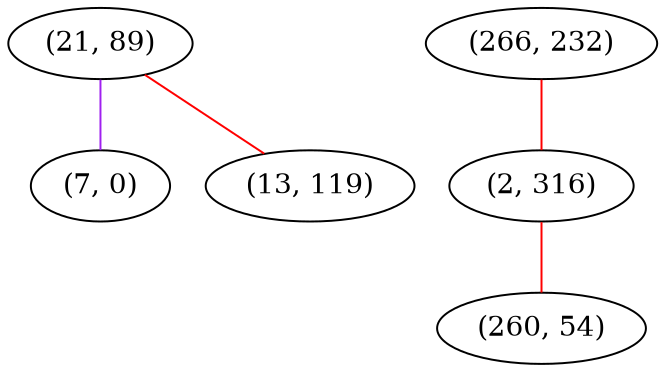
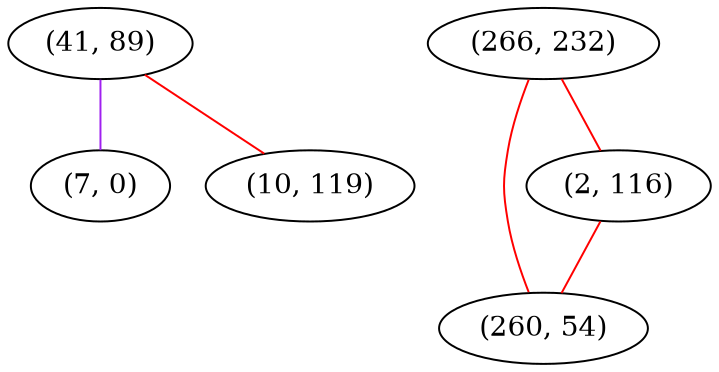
(100, 44) -> (100, 44)
(310, 186) -> (310, 186)
none -> (504, 186)
(542, 186) -> (619, 186)
